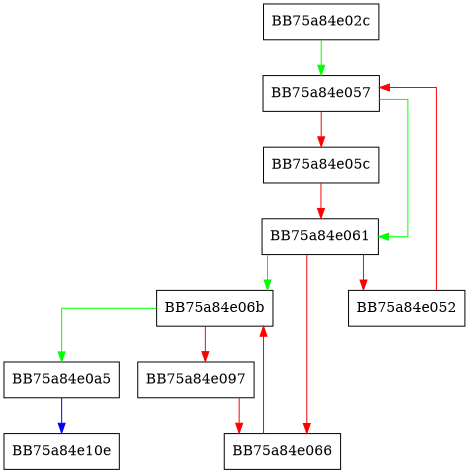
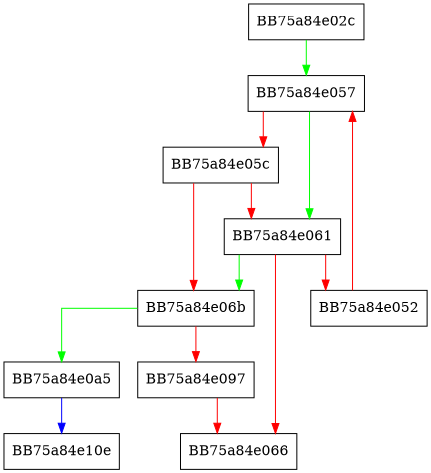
(264, 385) -> (194, 232)
